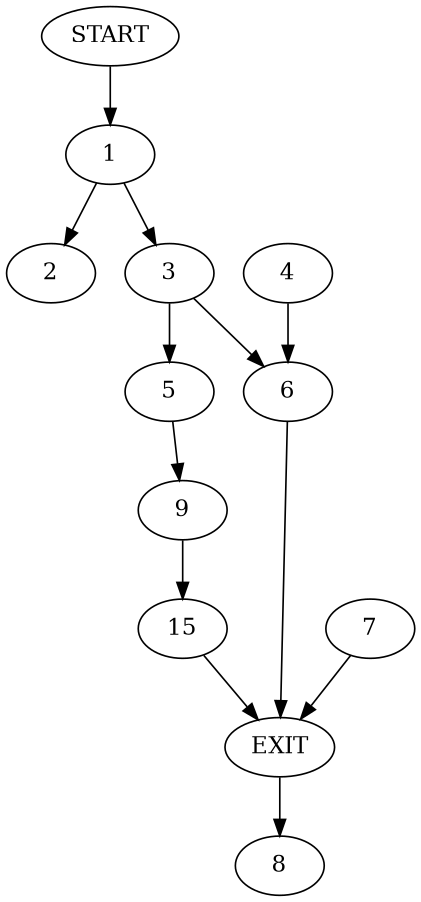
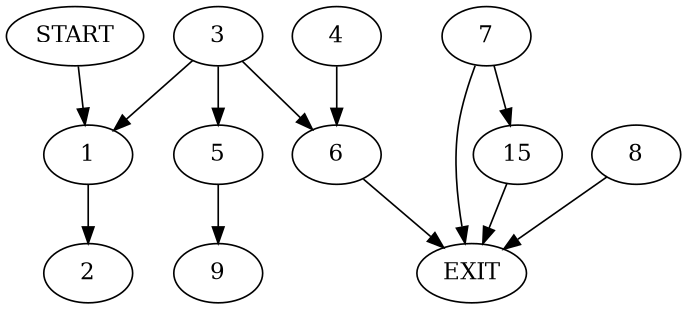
(136, 207) -> (159, 90)
(183, 561) -> (500, 87)
(280, 798) -> (562, 208)
